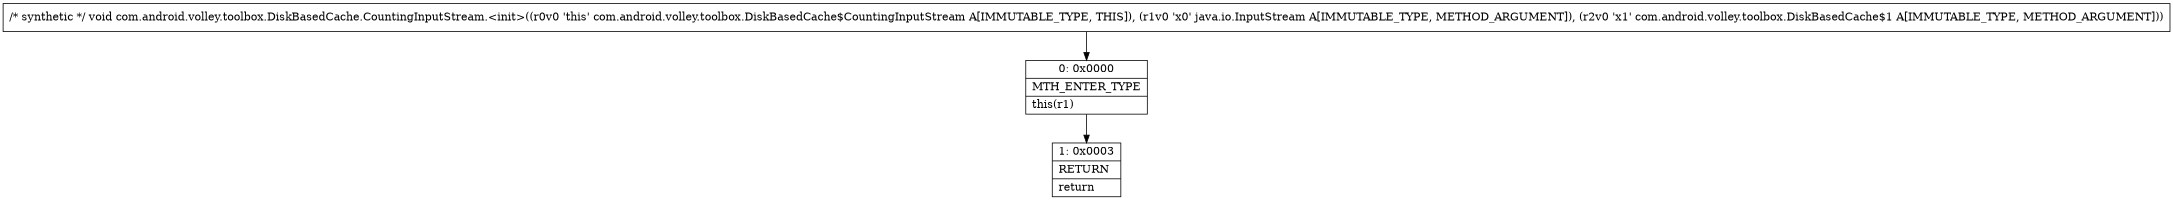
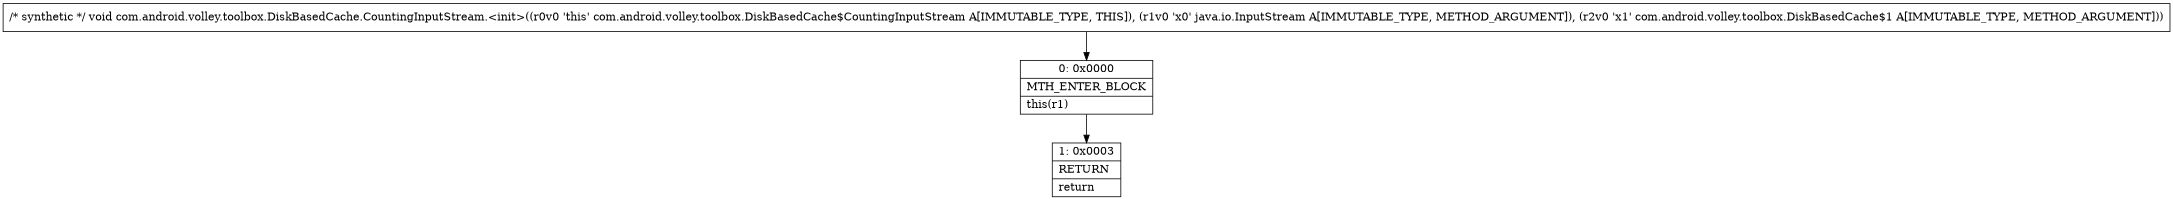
(1087, 87) -> (1087, 87)
